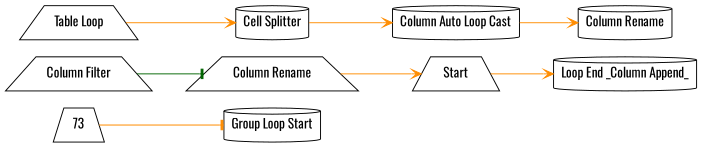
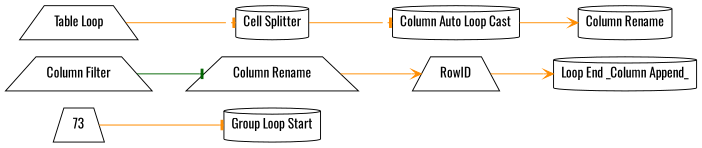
(176, 23) -> (176, 23)
(346, 23) -> (346, 23)
(456, 74) -> (456, 74)
